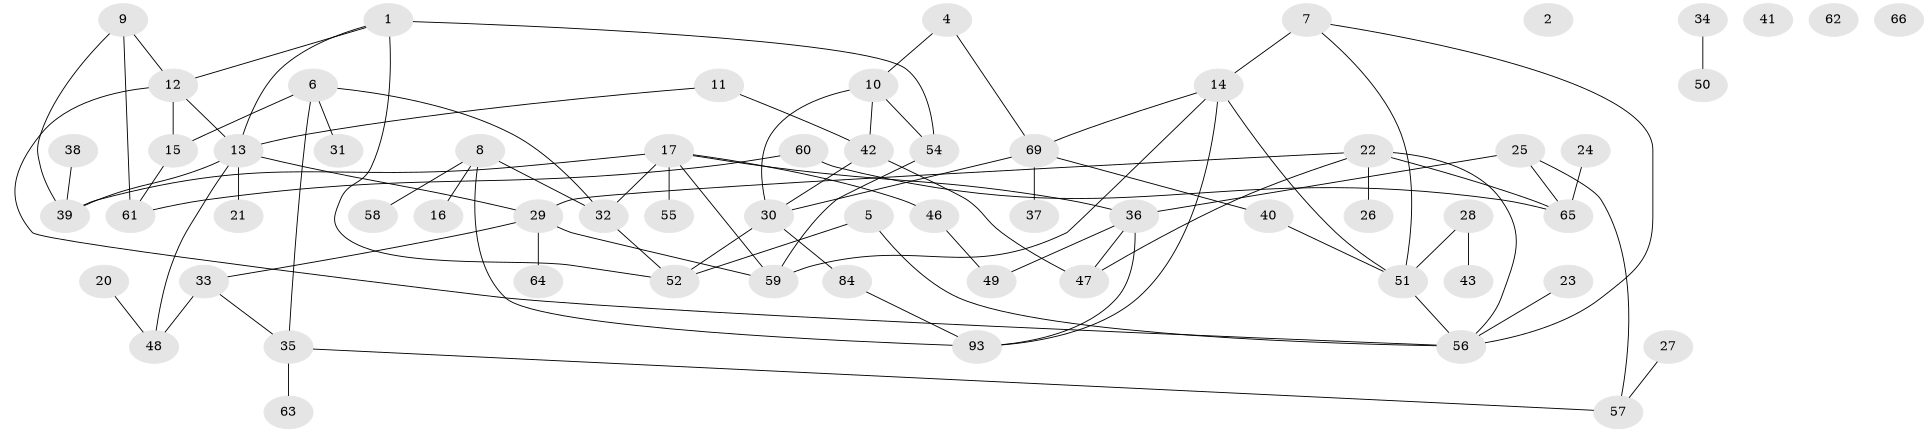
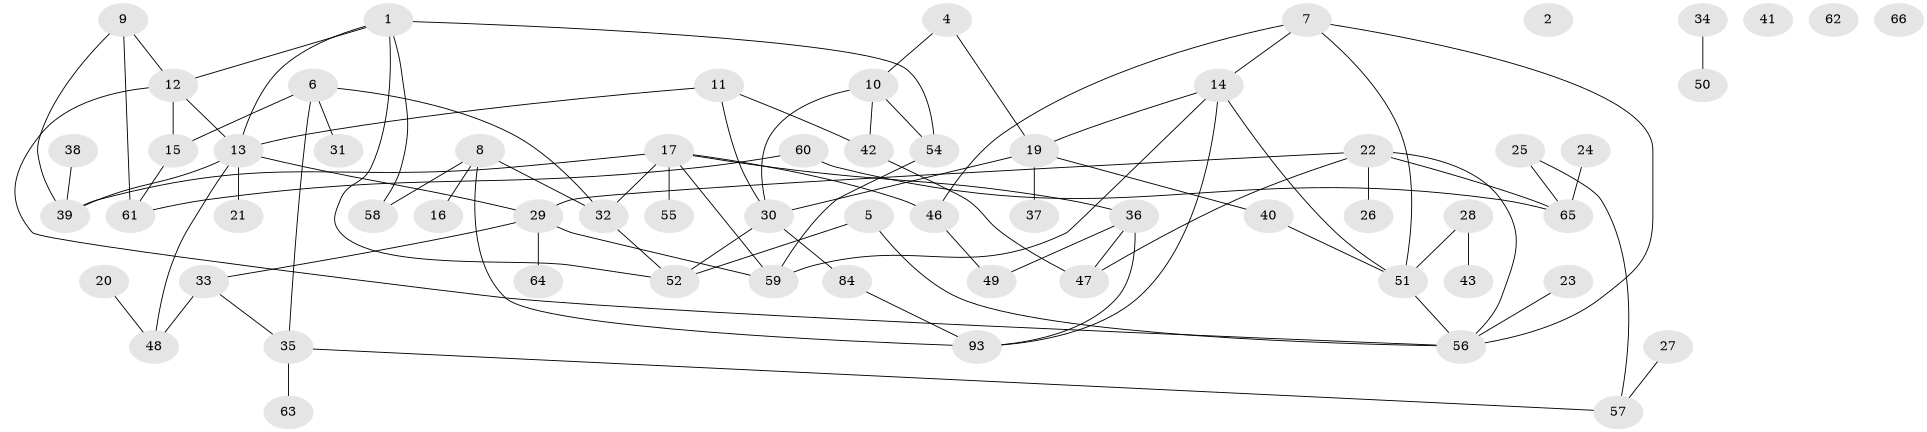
none -> (1096, 83)
none -> (408, 125)
(1034, 151) -> (1034, 151)
(1336, 182) -> none
(812, 188) -> (736, 153)
